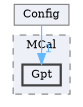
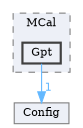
(42, 42) -> (42, 79)
